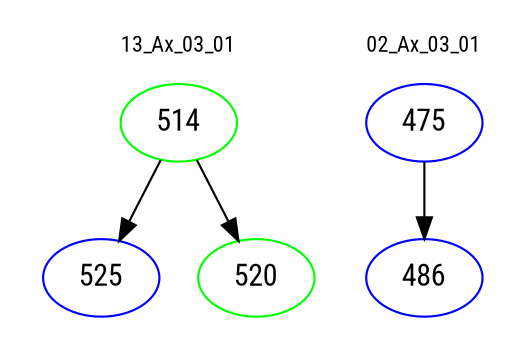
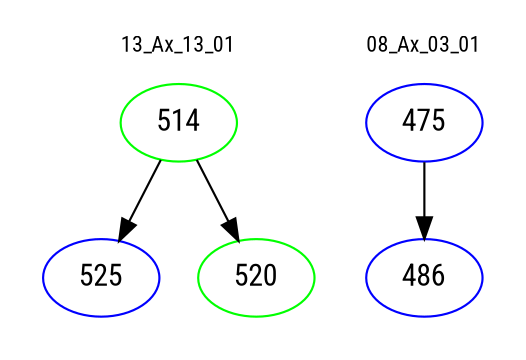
(179, 46) -> (179, 46)
(424, 46) -> (424, 46)
